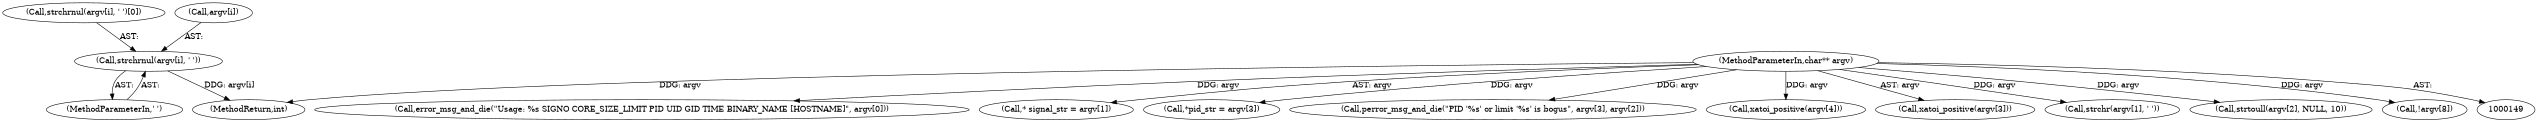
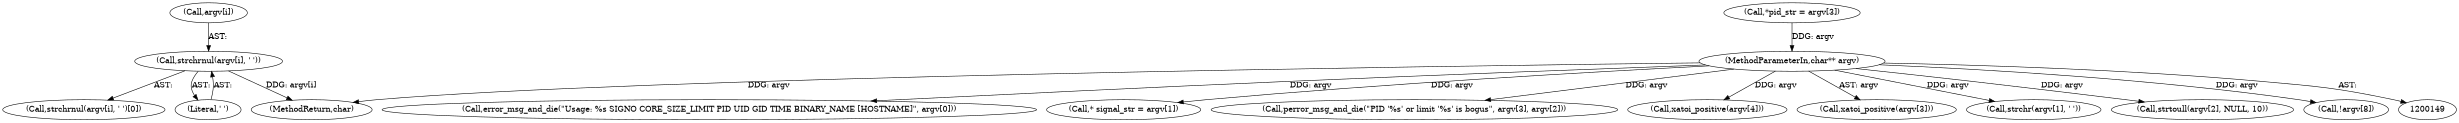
(114, 35) -> (149, 84)
(1486, 82) -> (1792, 34)
(1372, 85) -> (1452, 85)
(115, 110) -> (208, 110)
(249, 110) -> (312, 110)
(2506, 110) -> (2427, 110)
